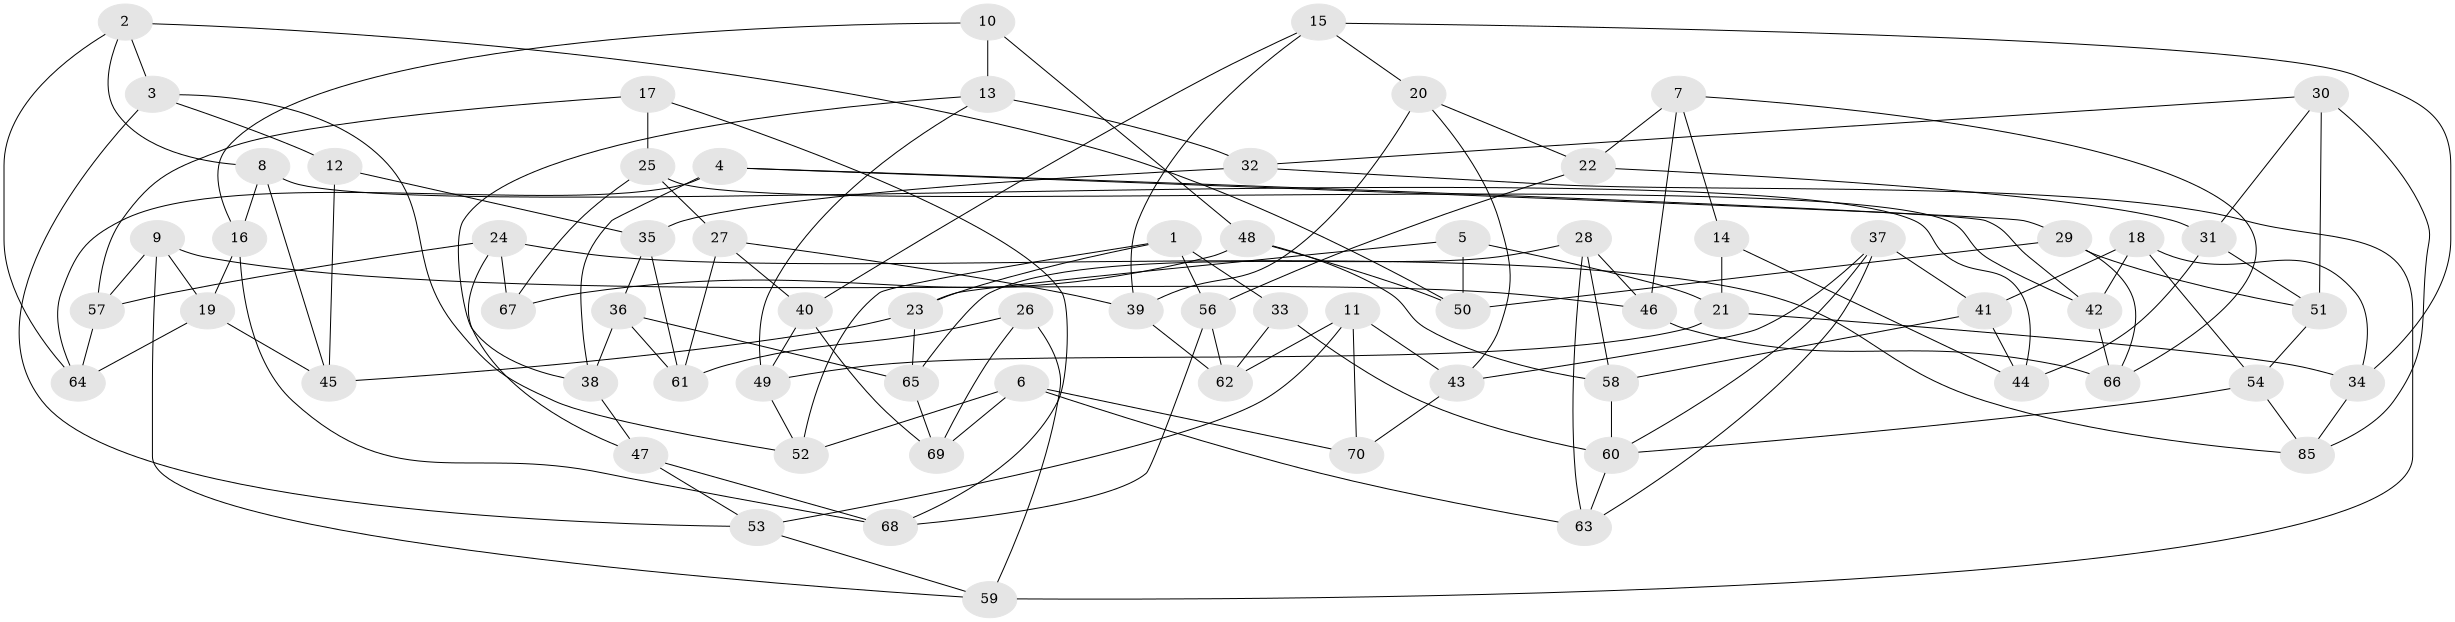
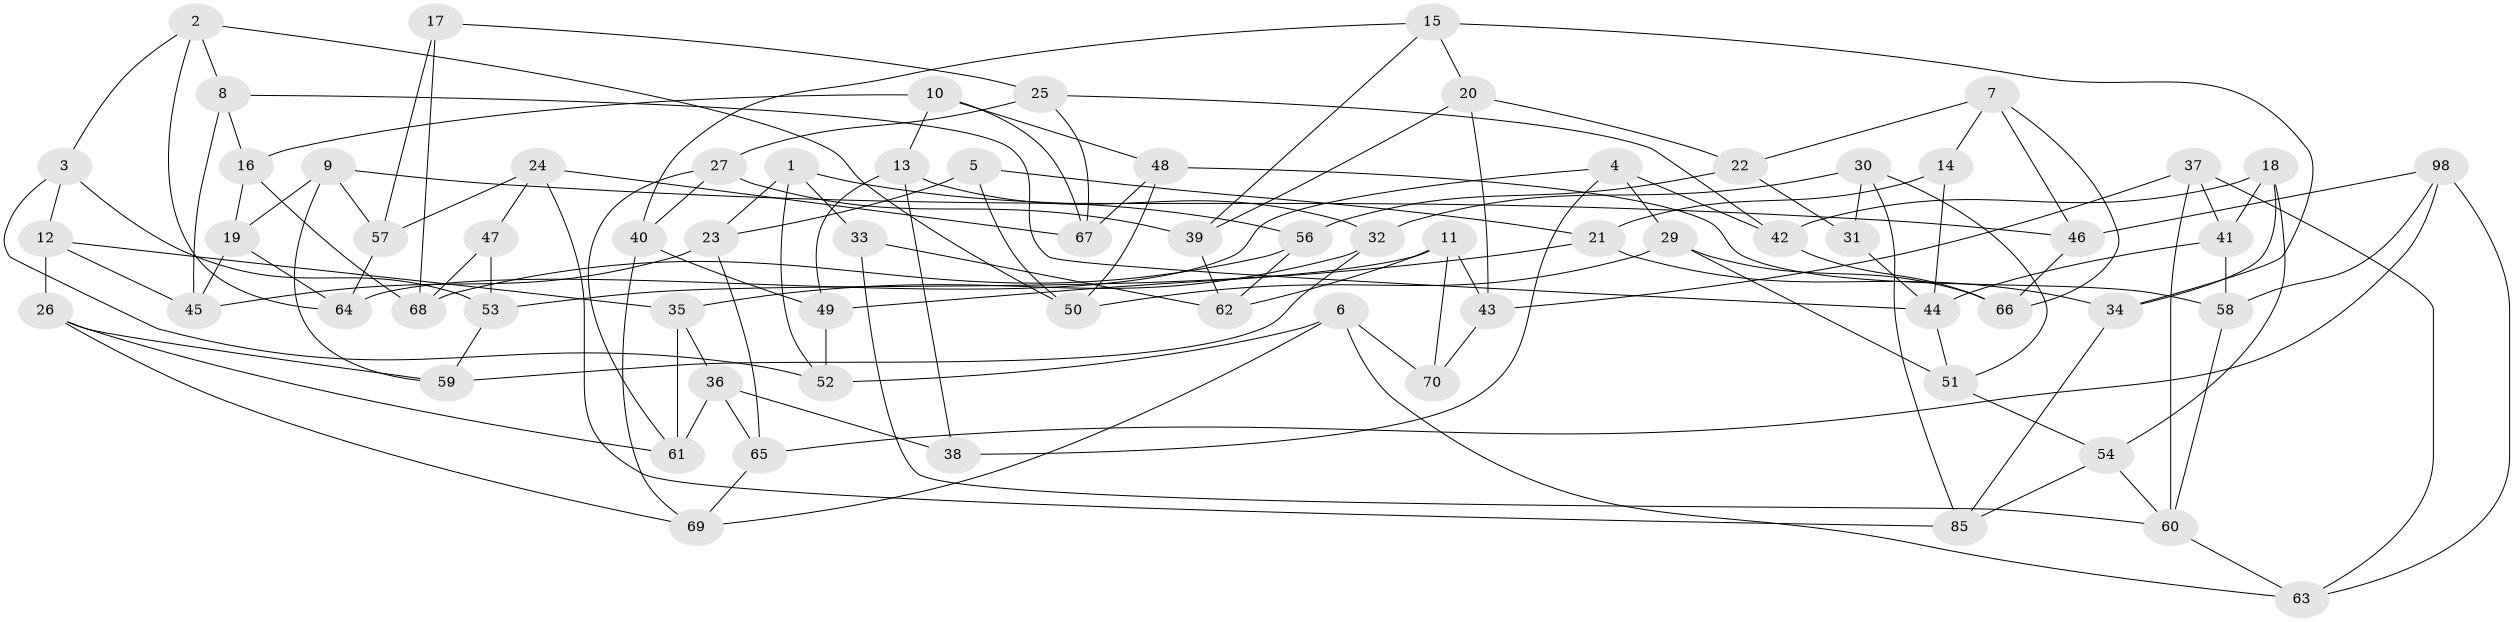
none -> (1038, 143)
(1584, 239) -> (2441, 166)
none -> (46, 268)
(2264, 275) -> (1942, 347)
(610, 411) -> none
